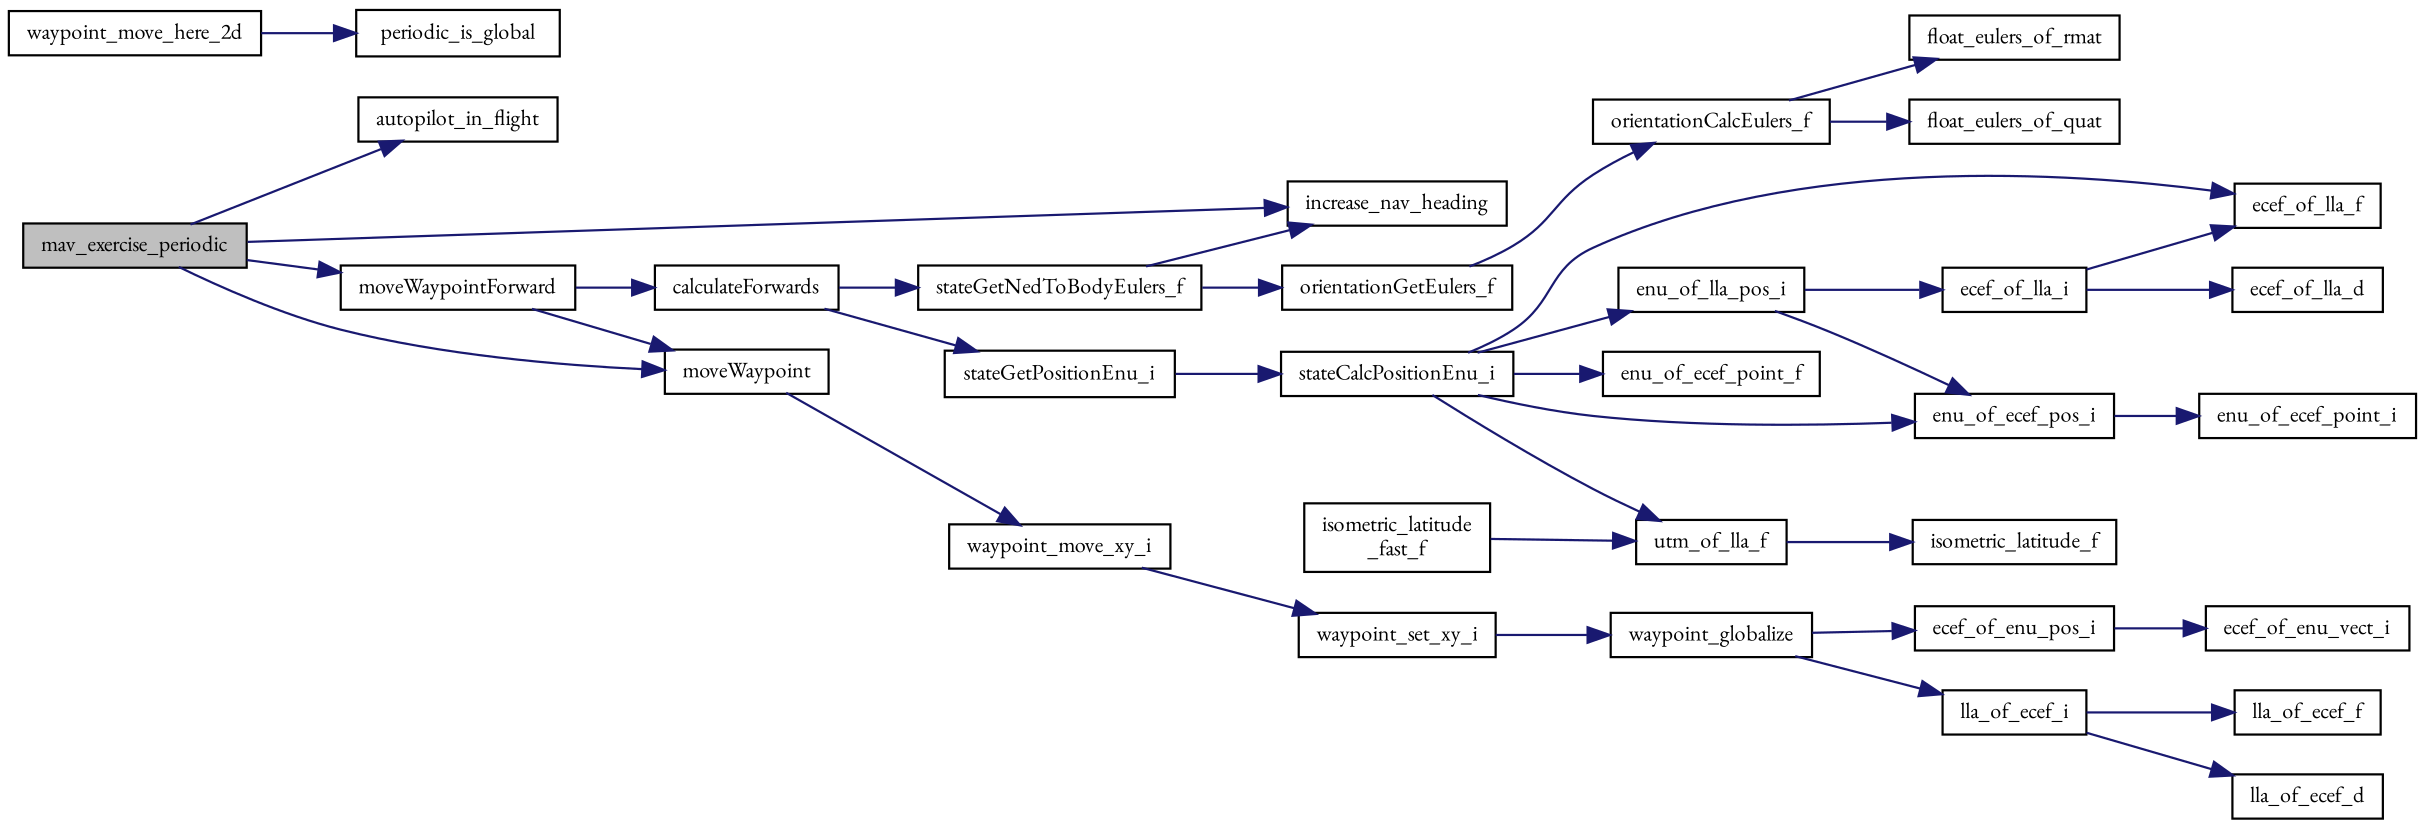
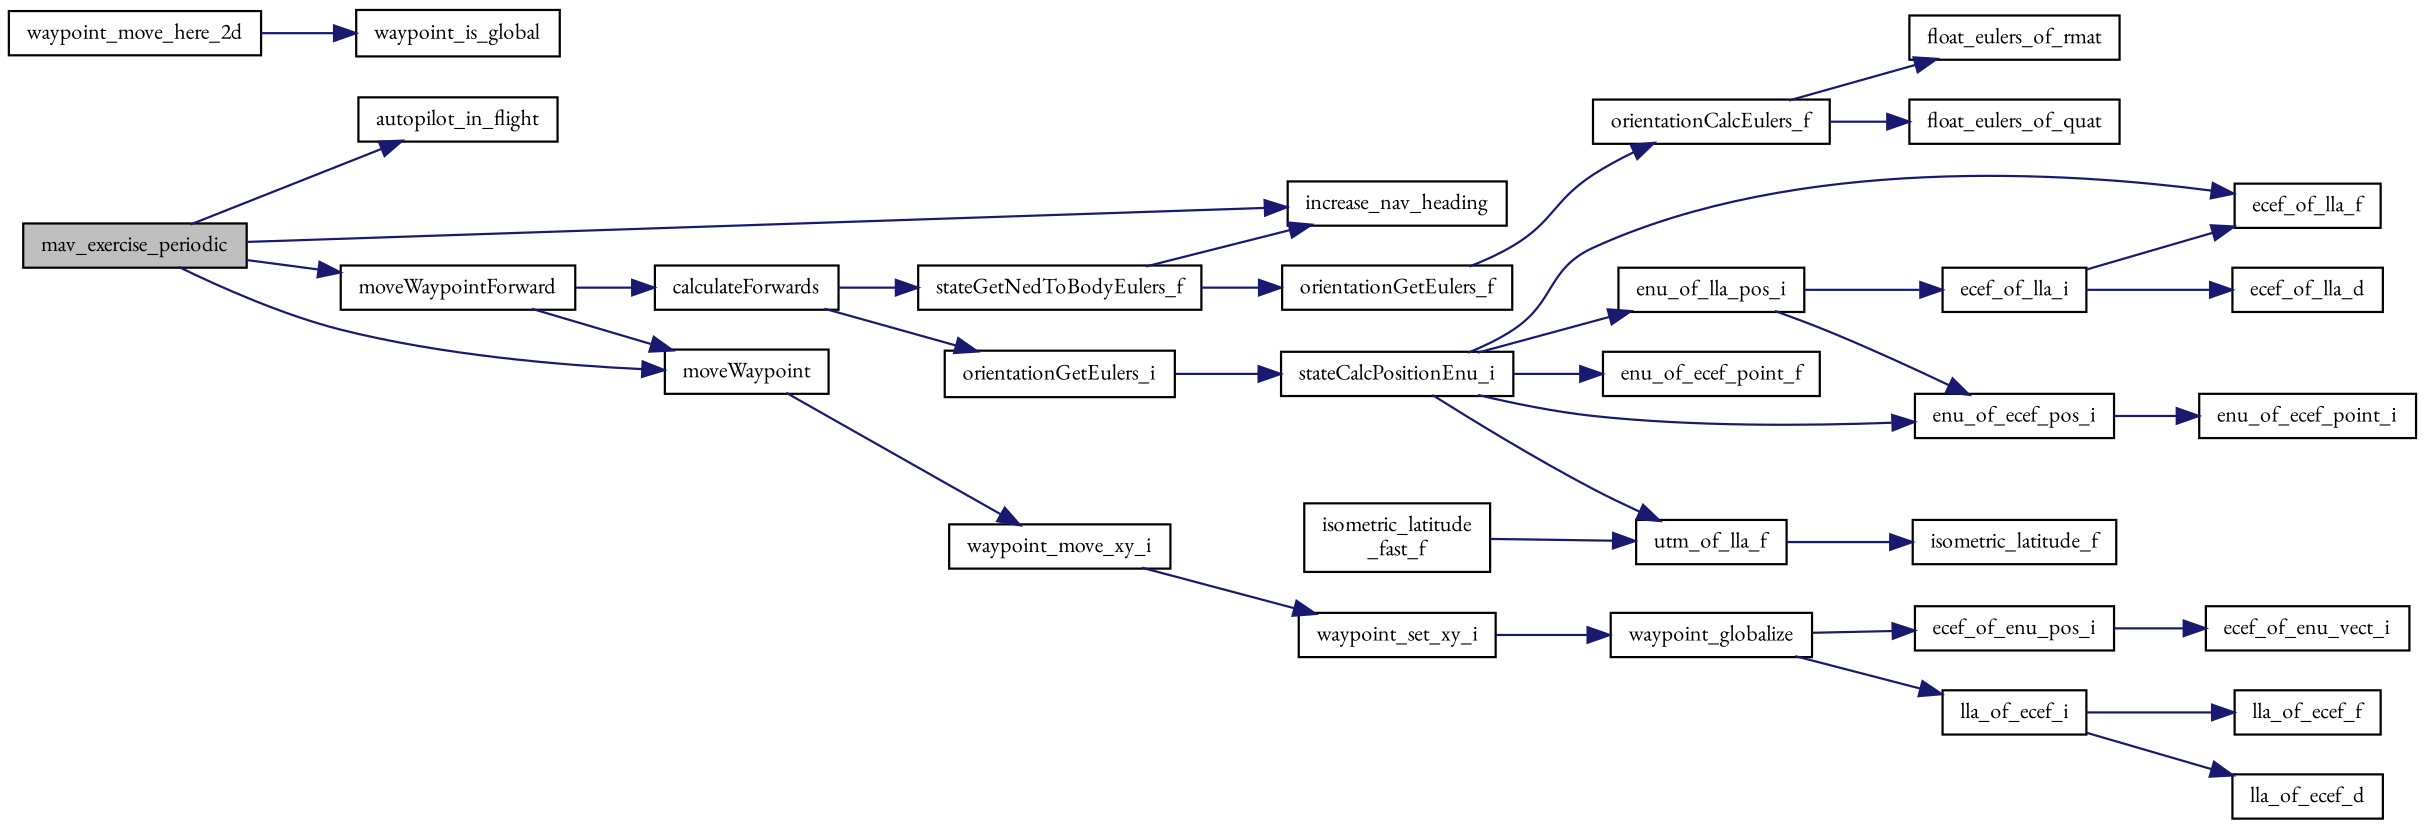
(458, 33) -> (458, 33)
(1060, 374) -> (1060, 374)
